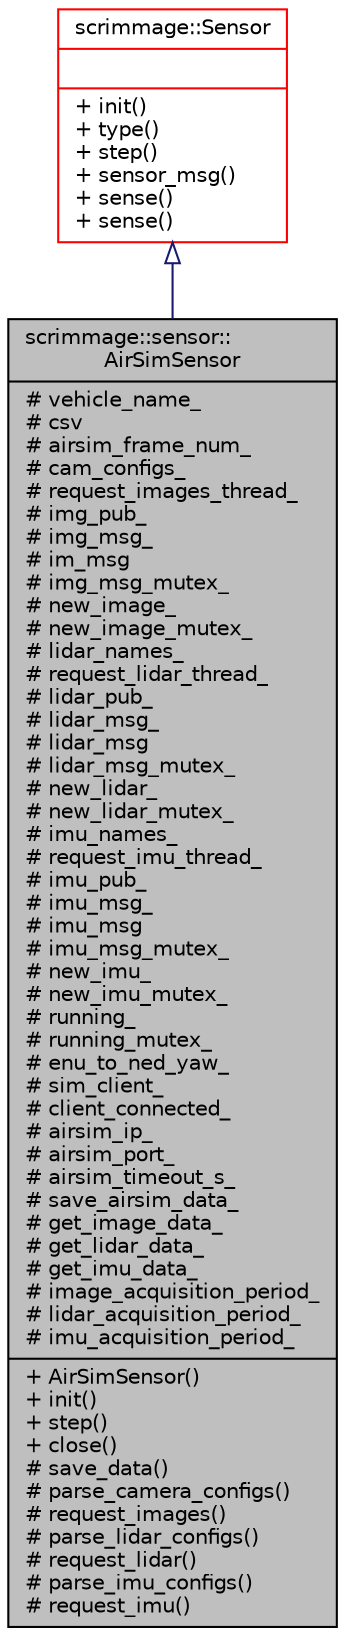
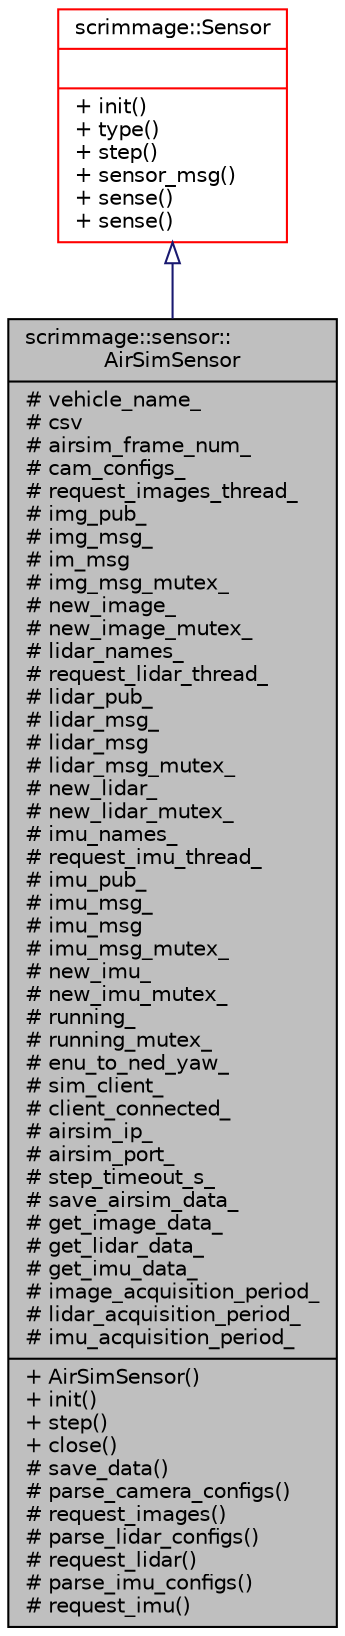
(131, 1178) -> (121, 1178)
